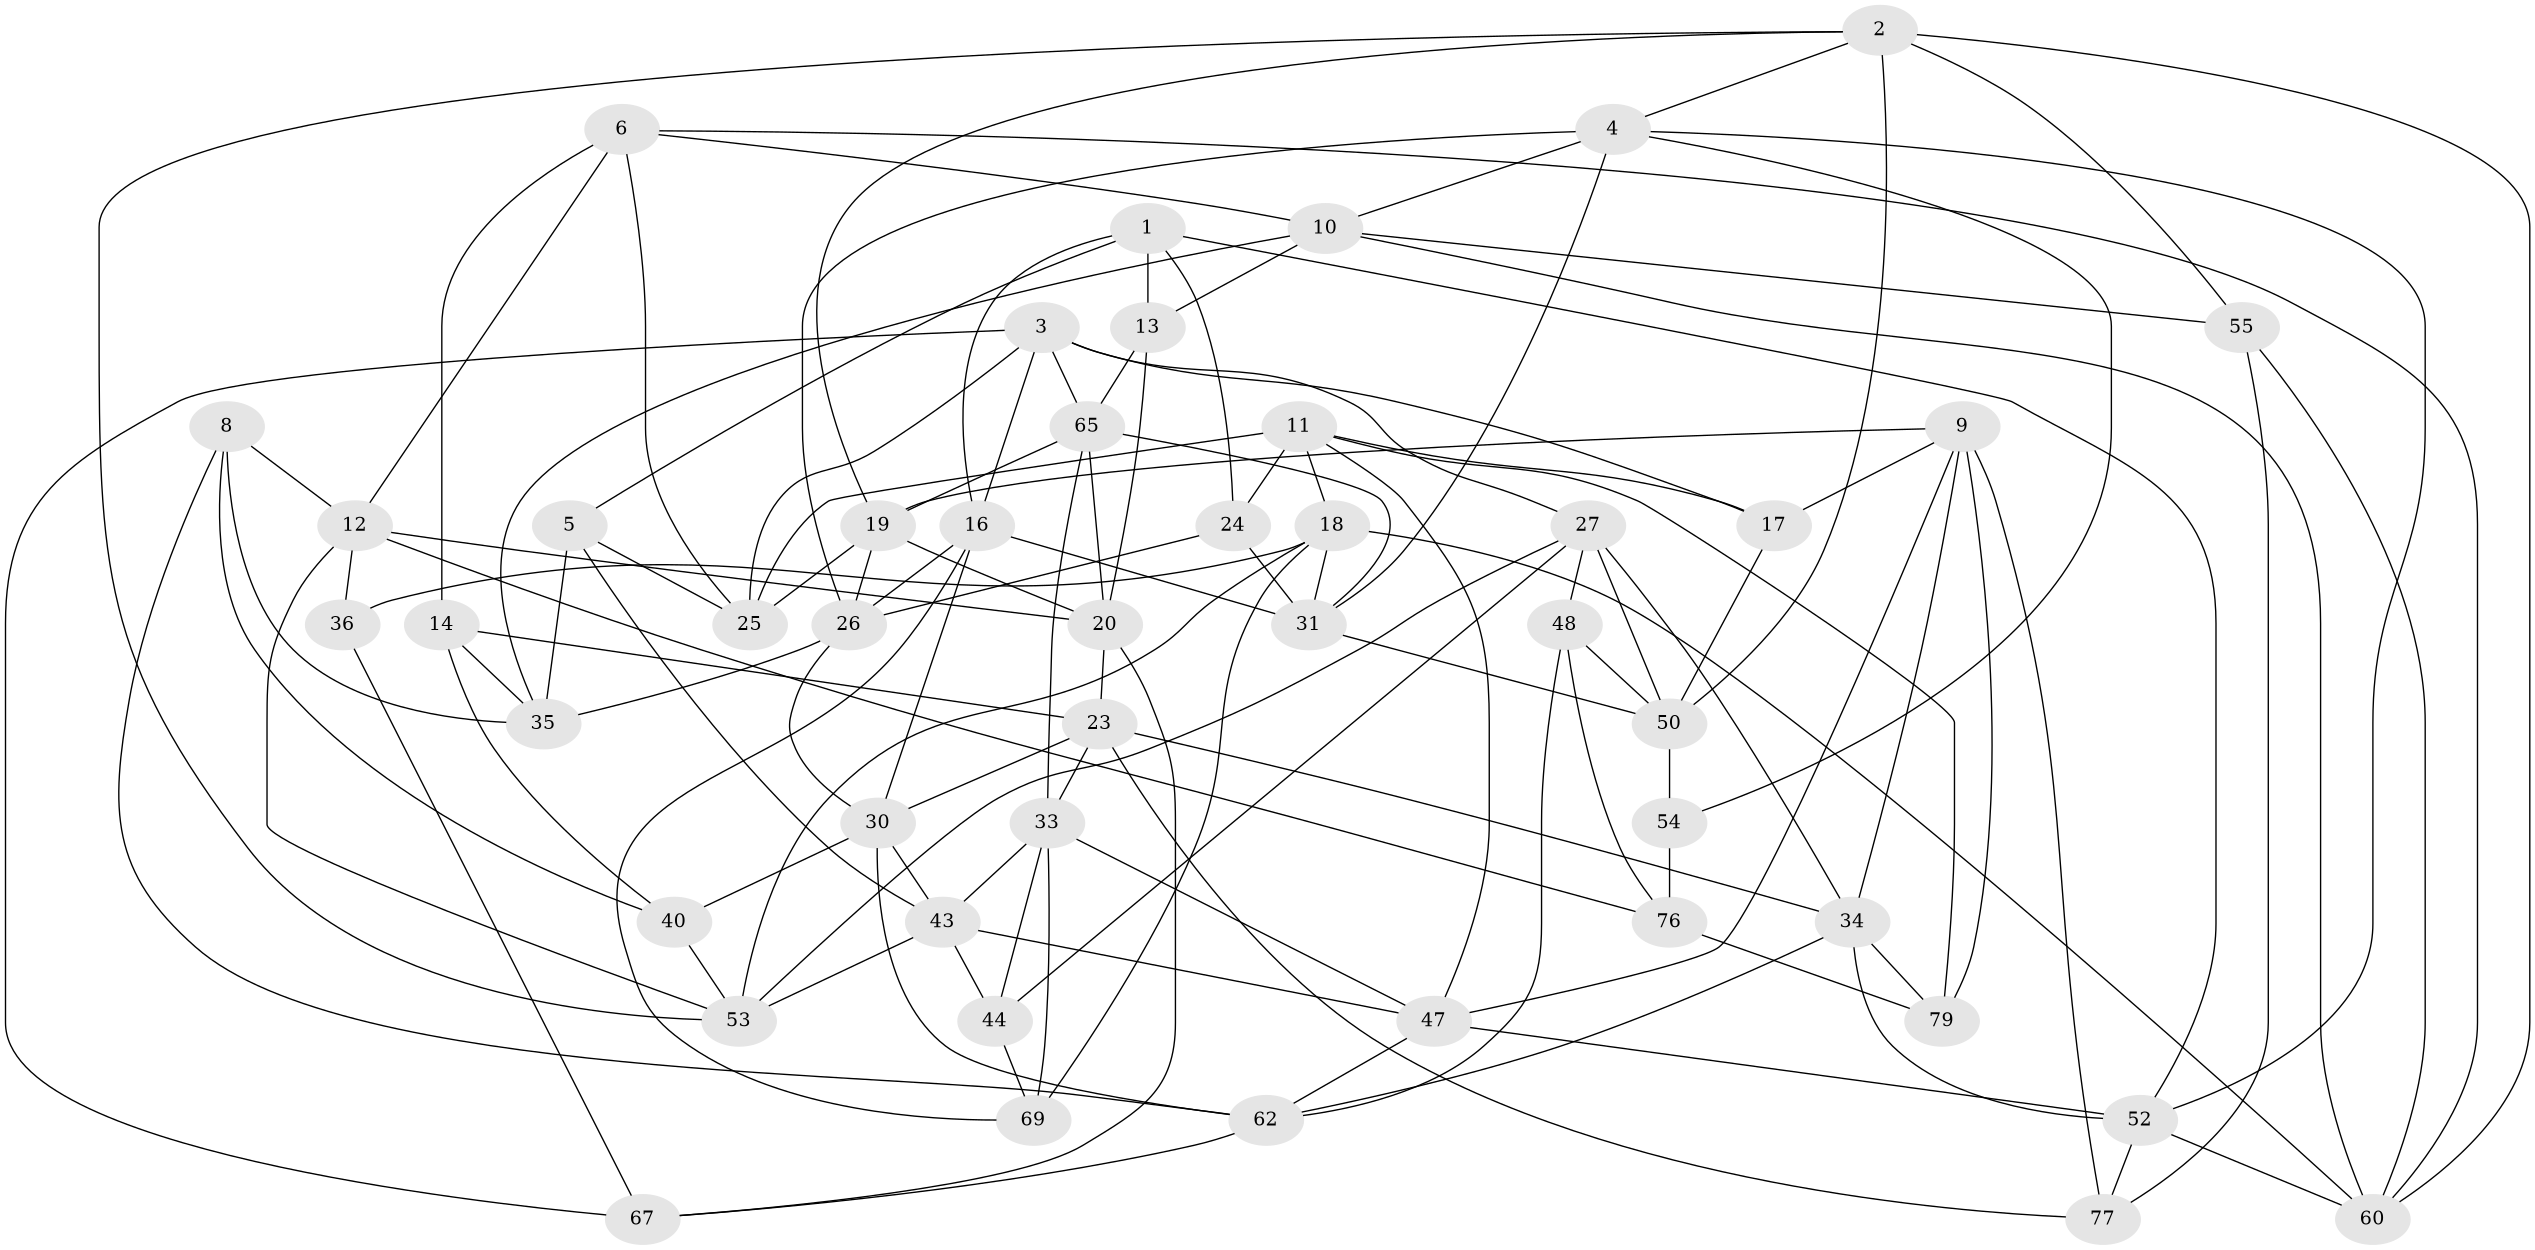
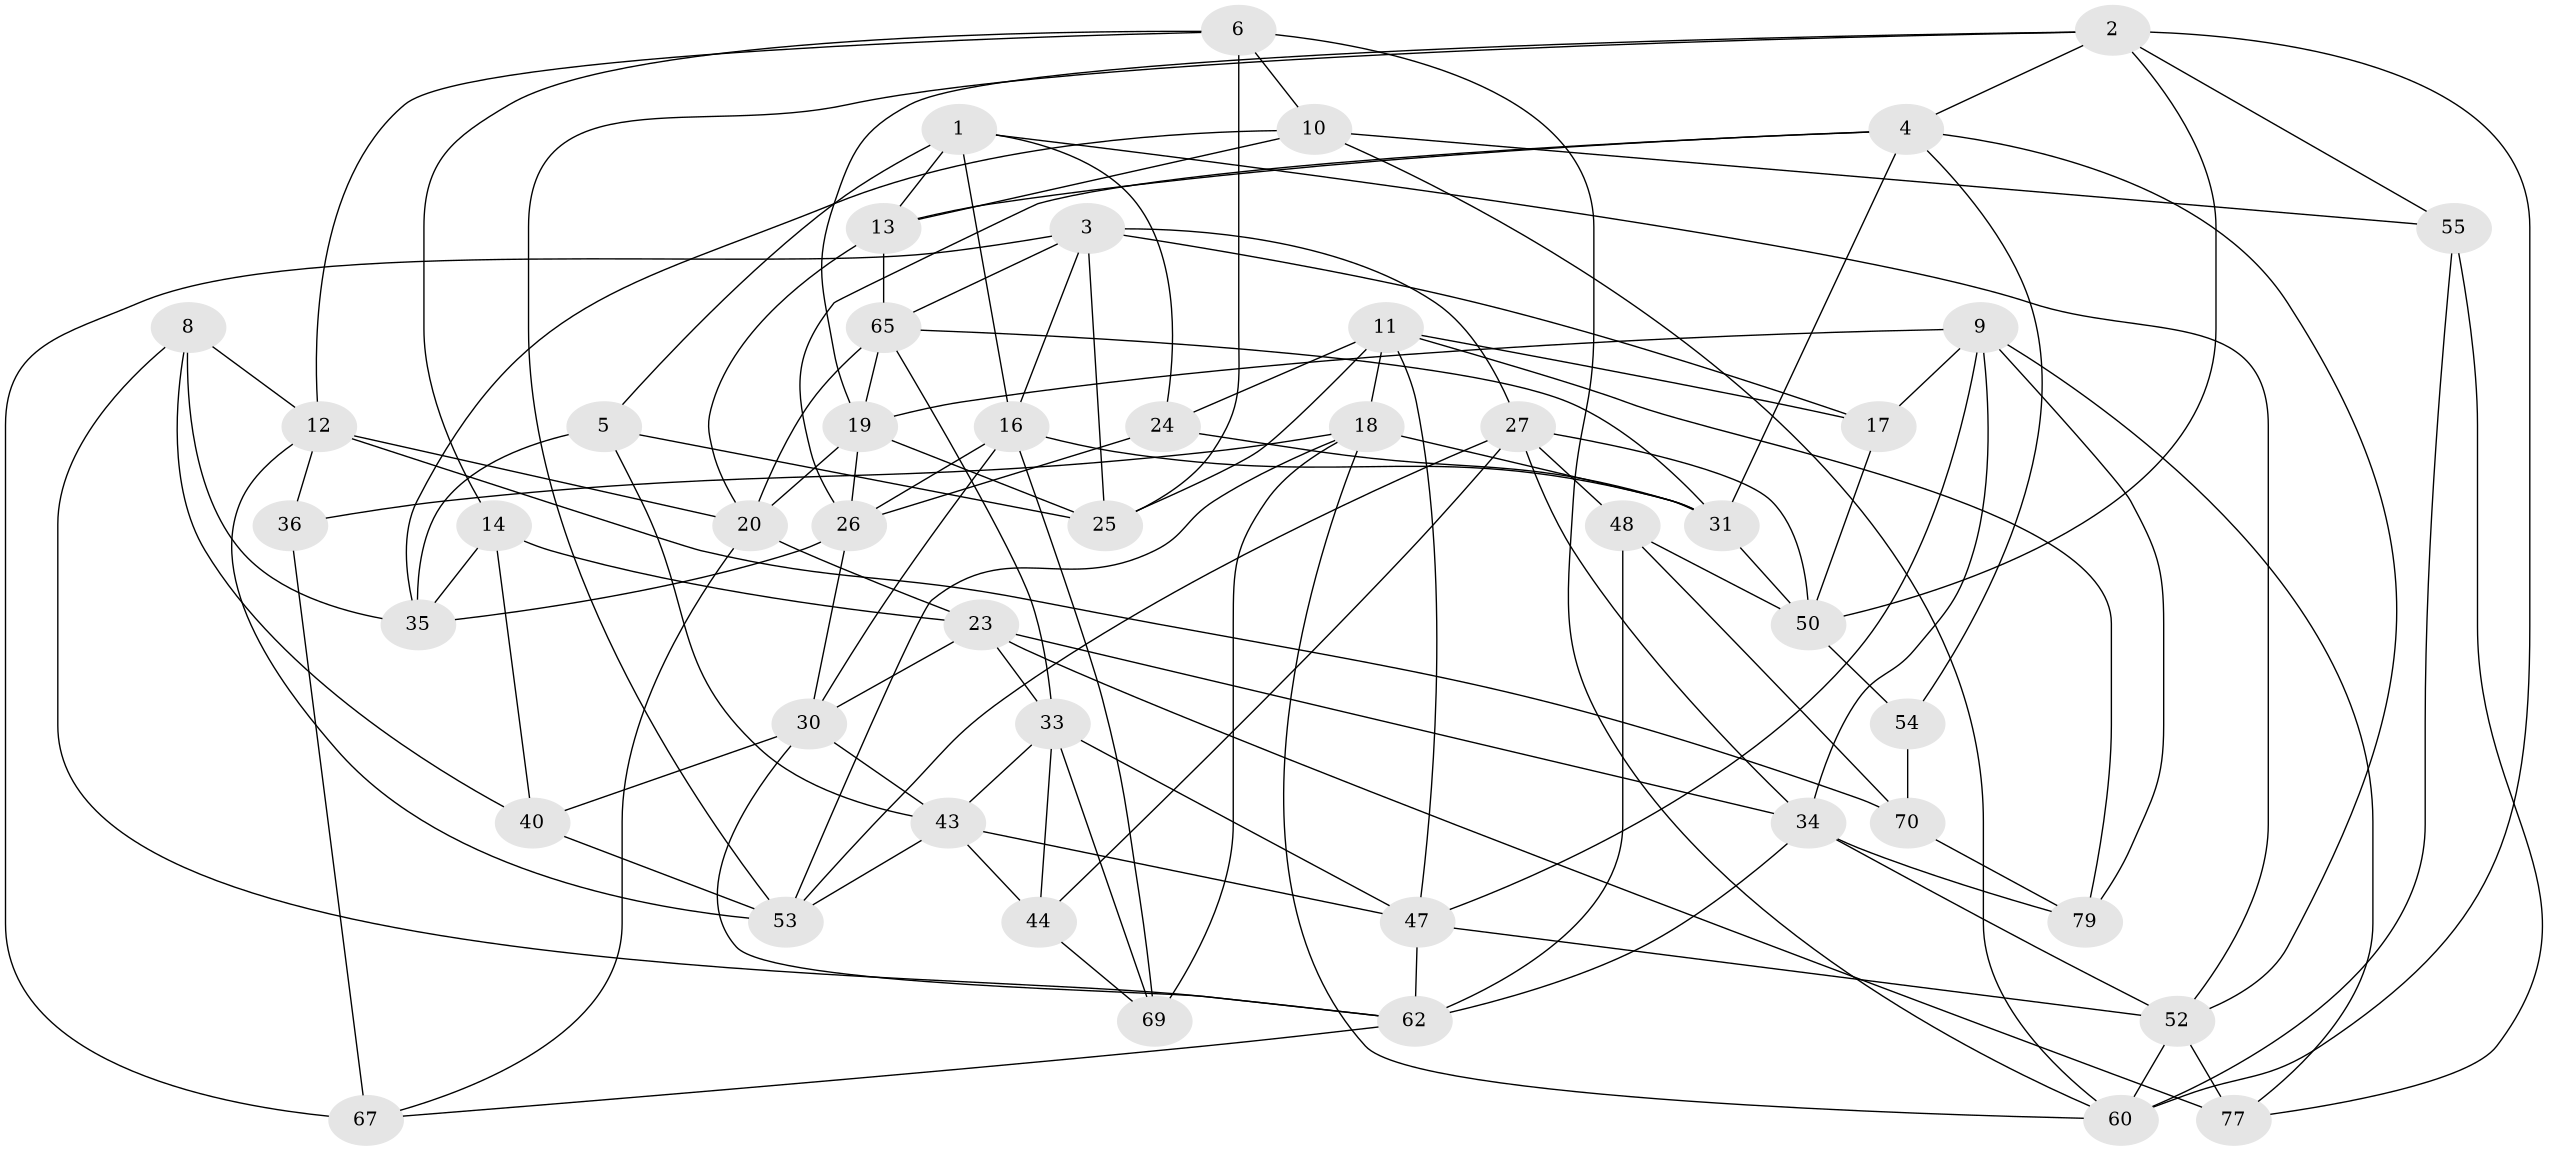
(1469, 179) -> (1392, 160)
(1670, 922) -> (1908, 823)
